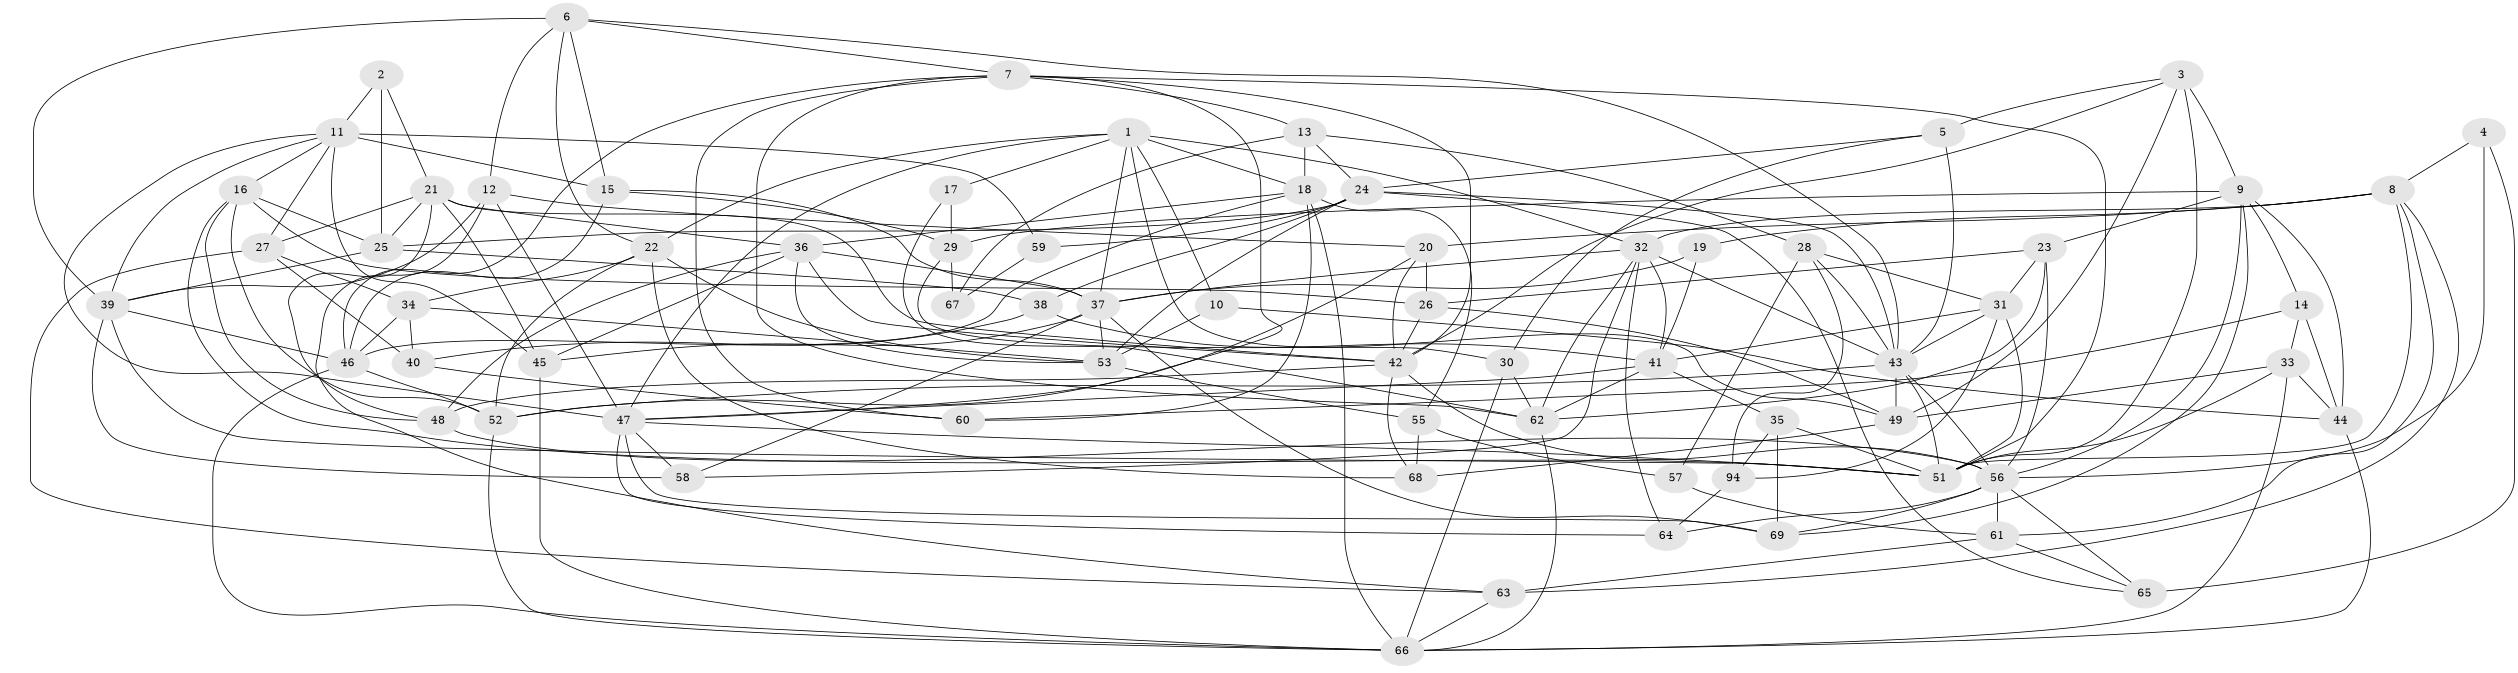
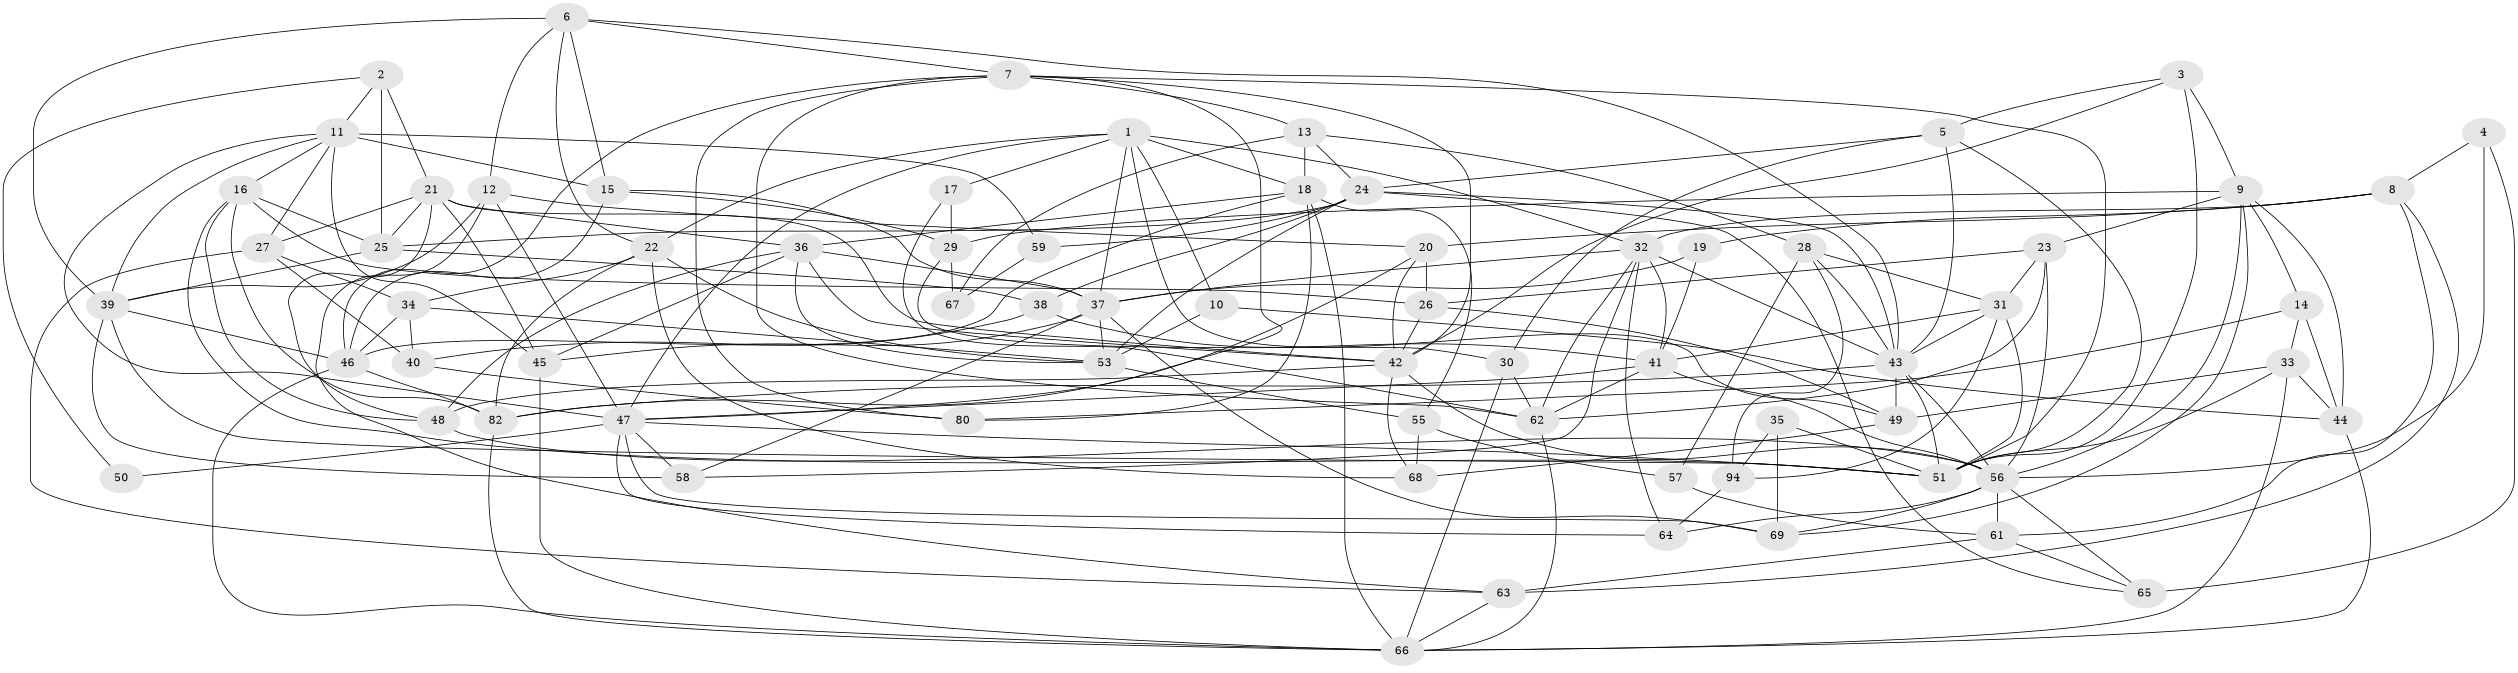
(2078, 279) -> none
(1728, 397) -> (1829, 416)
(496, 421) -> (496, 421)
(963, 421) -> (963, 421)
(2284, 452) -> (2138, 323)
none -> (122, 478)
